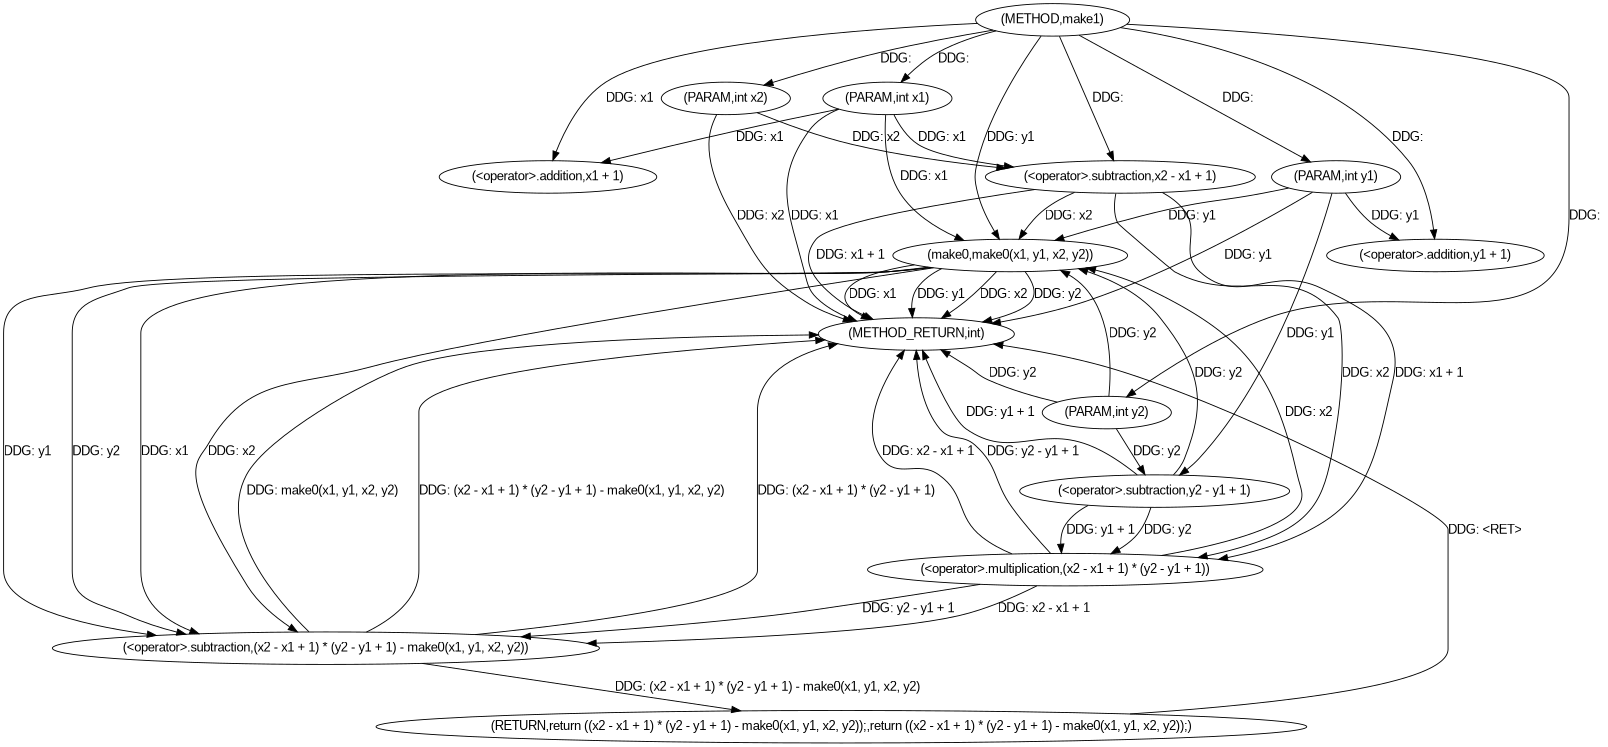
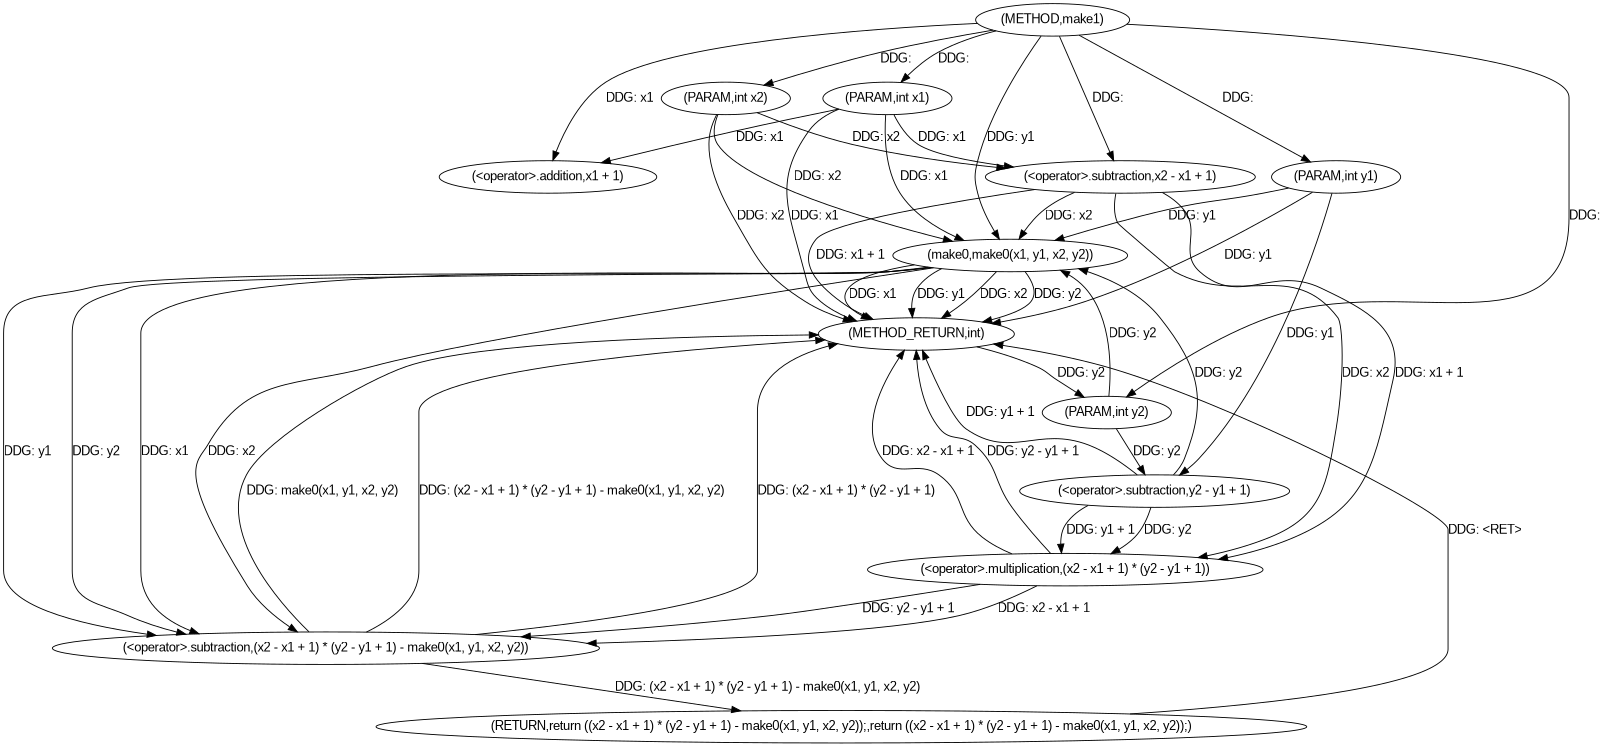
(1435, 255) -> none
(1000, 385) -> (1029, 364)
(1279, 414) -> (810, 198)
